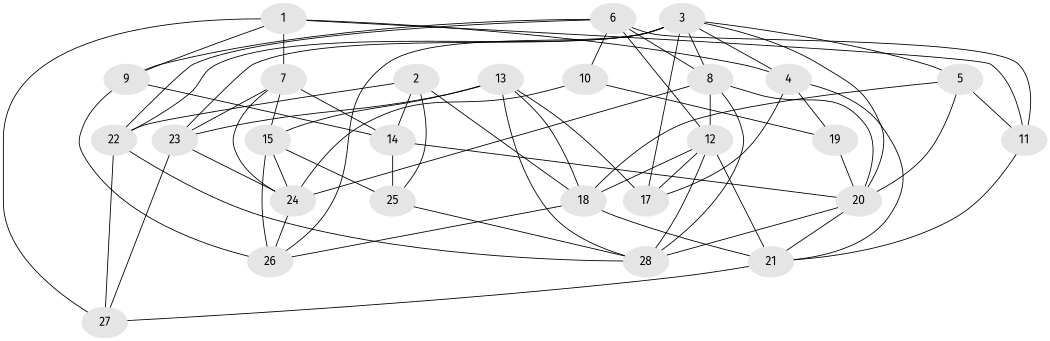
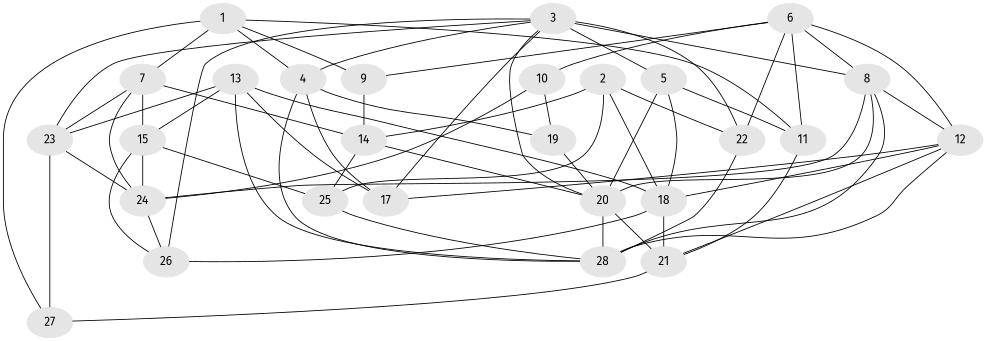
(903, 182) -> (302, 221)
(124, 200) -> none
(109, 231) -> none
